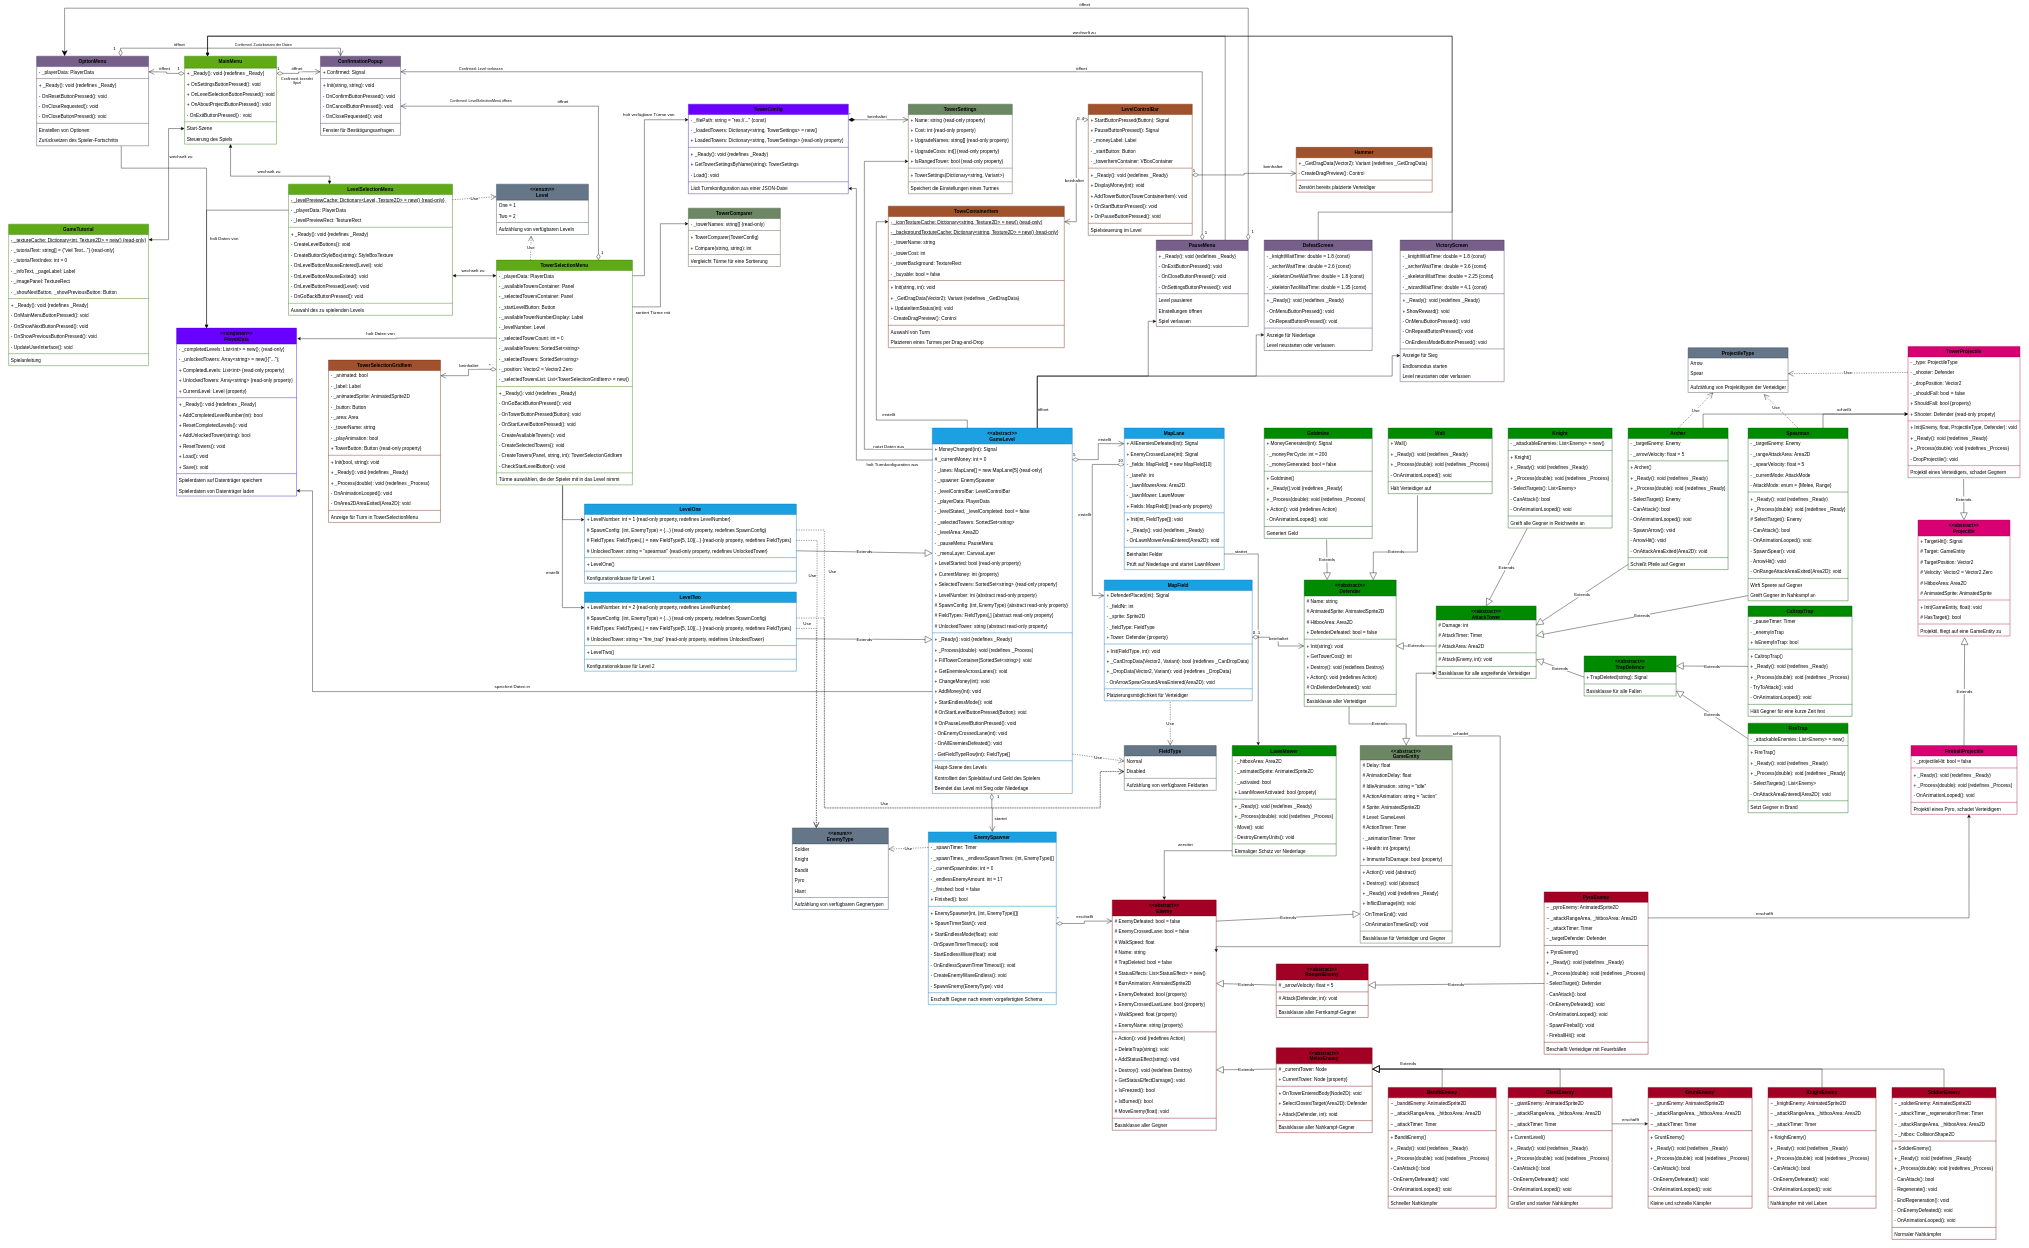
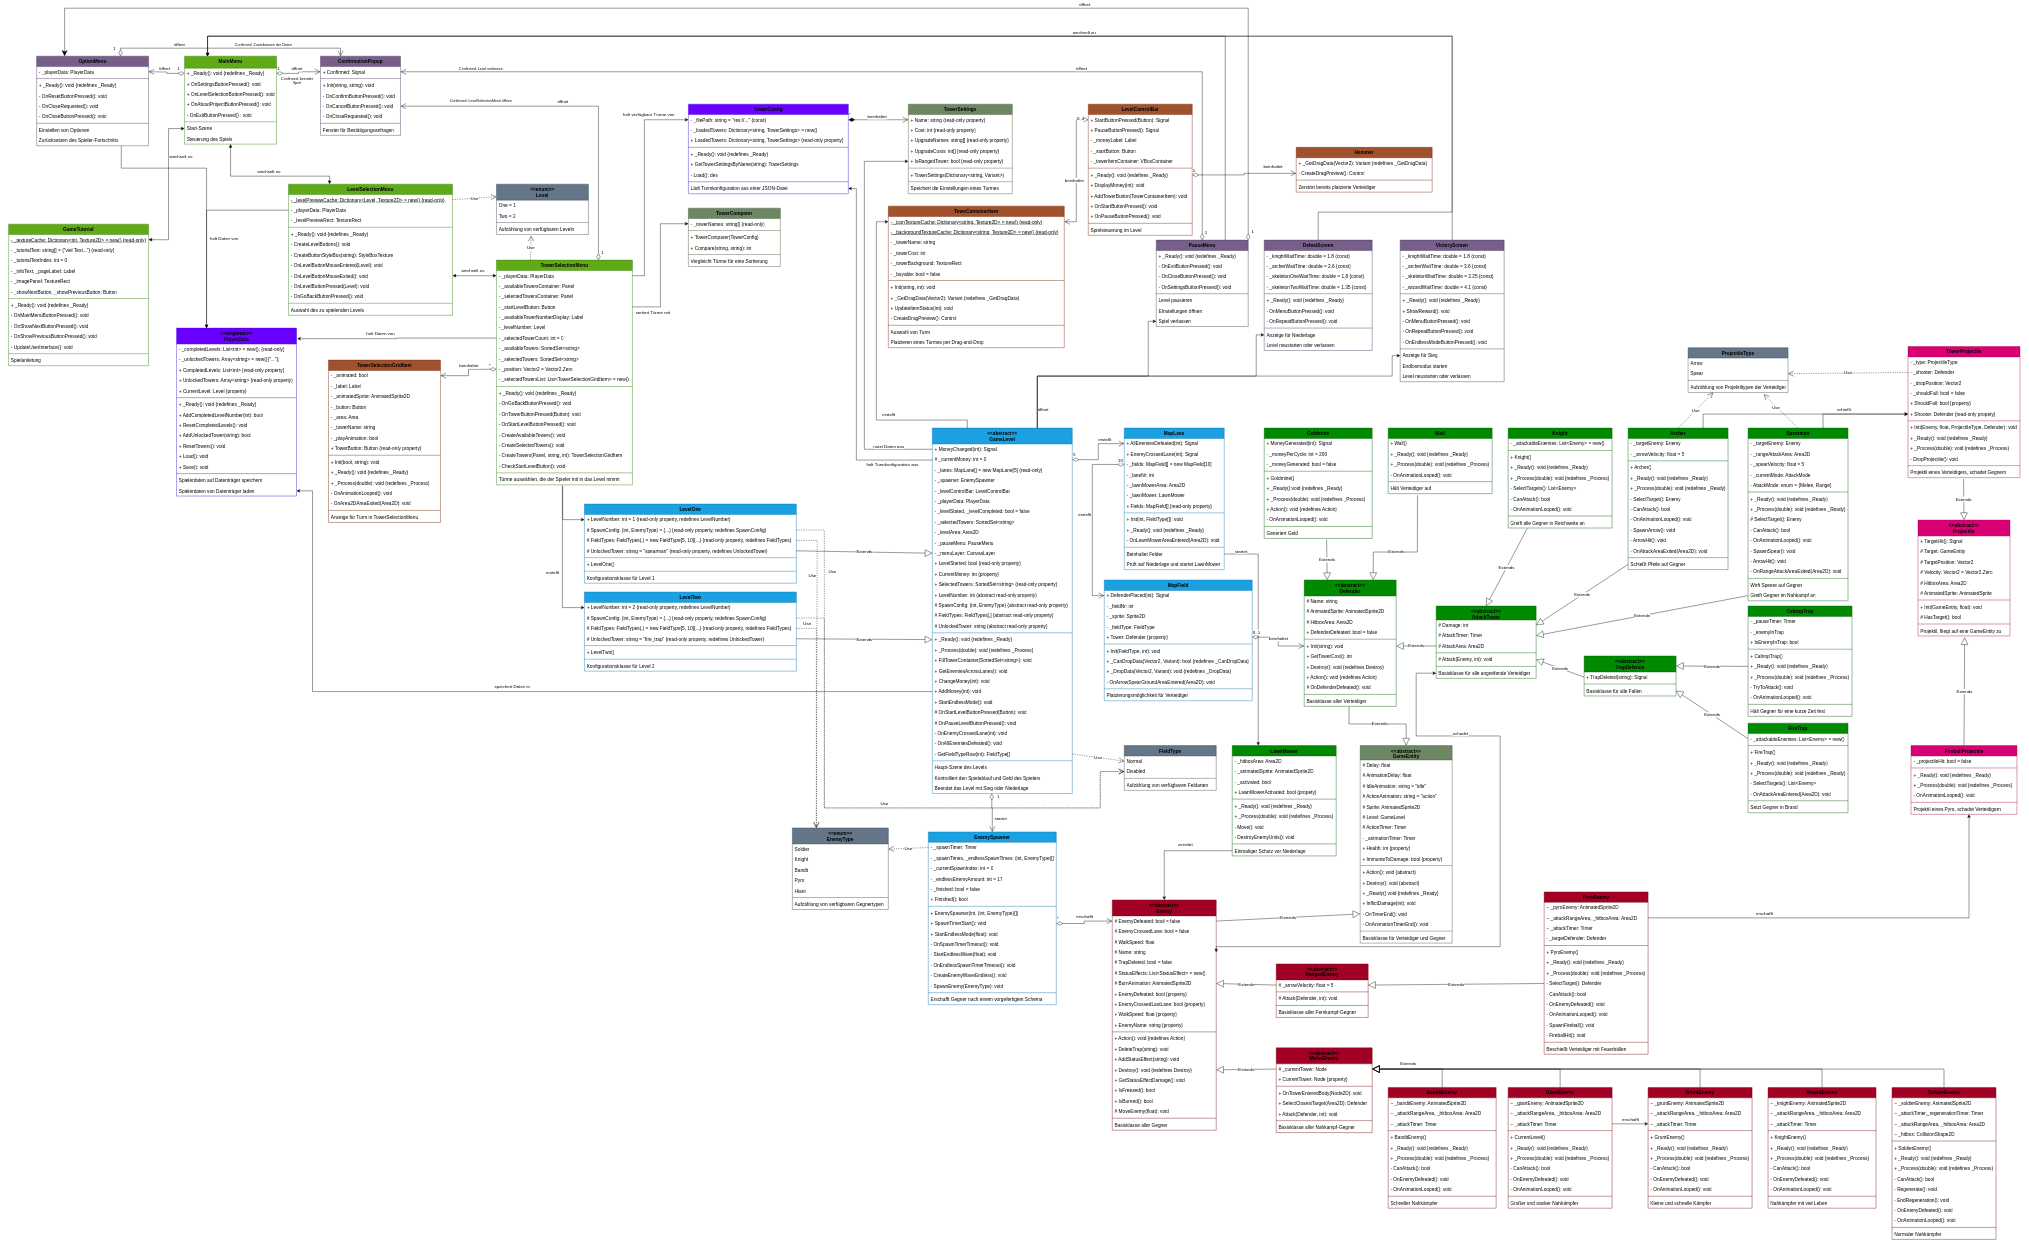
(707, 175) -> (706, 175)
(1170, 724) -> none
none -> (1700, 1080)
